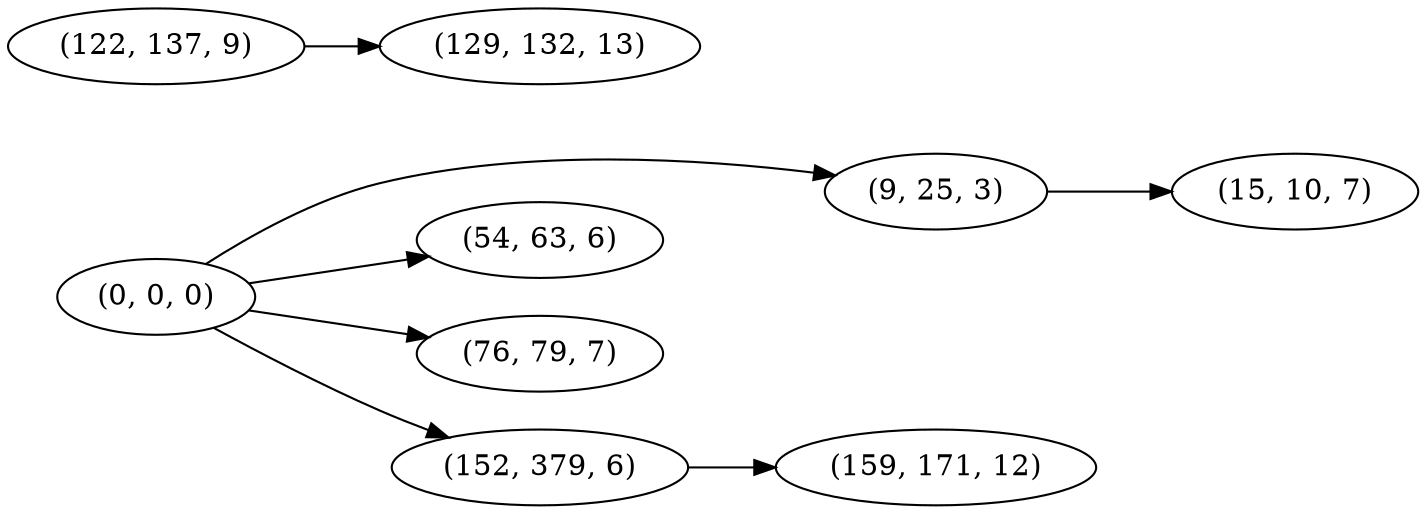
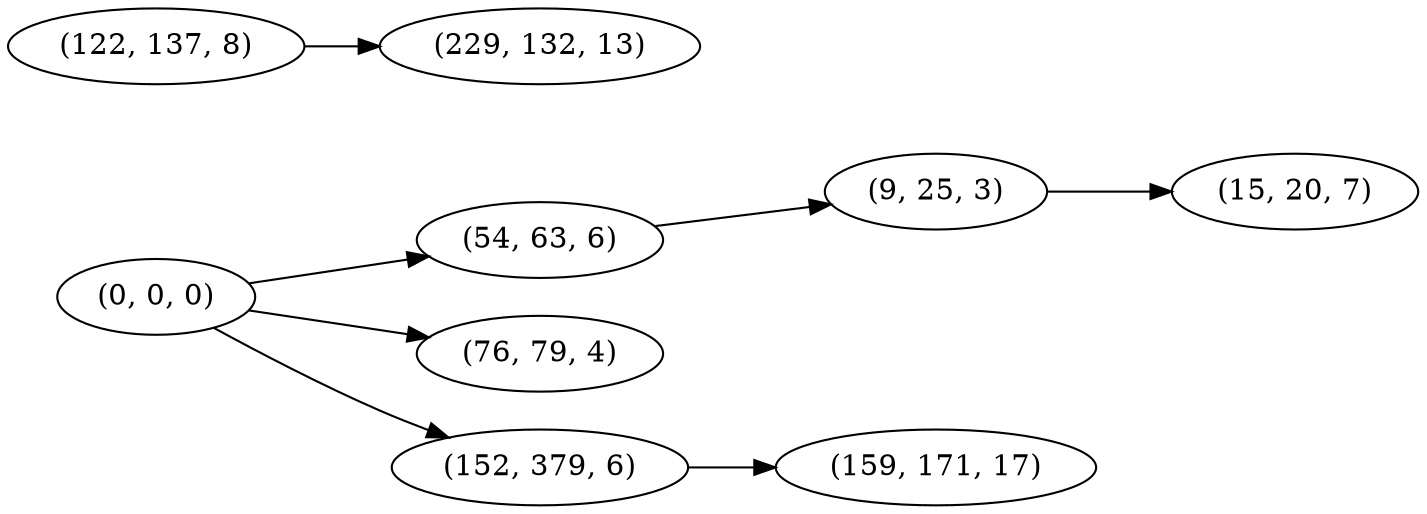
(156, 46) -> (156, 46)
(540, 46) -> (540, 46)
(500, 164) -> (732, 217)
(1295, 192) -> (1295, 192)
(540, 354) -> (540, 354)
(936, 467) -> (936, 467)
